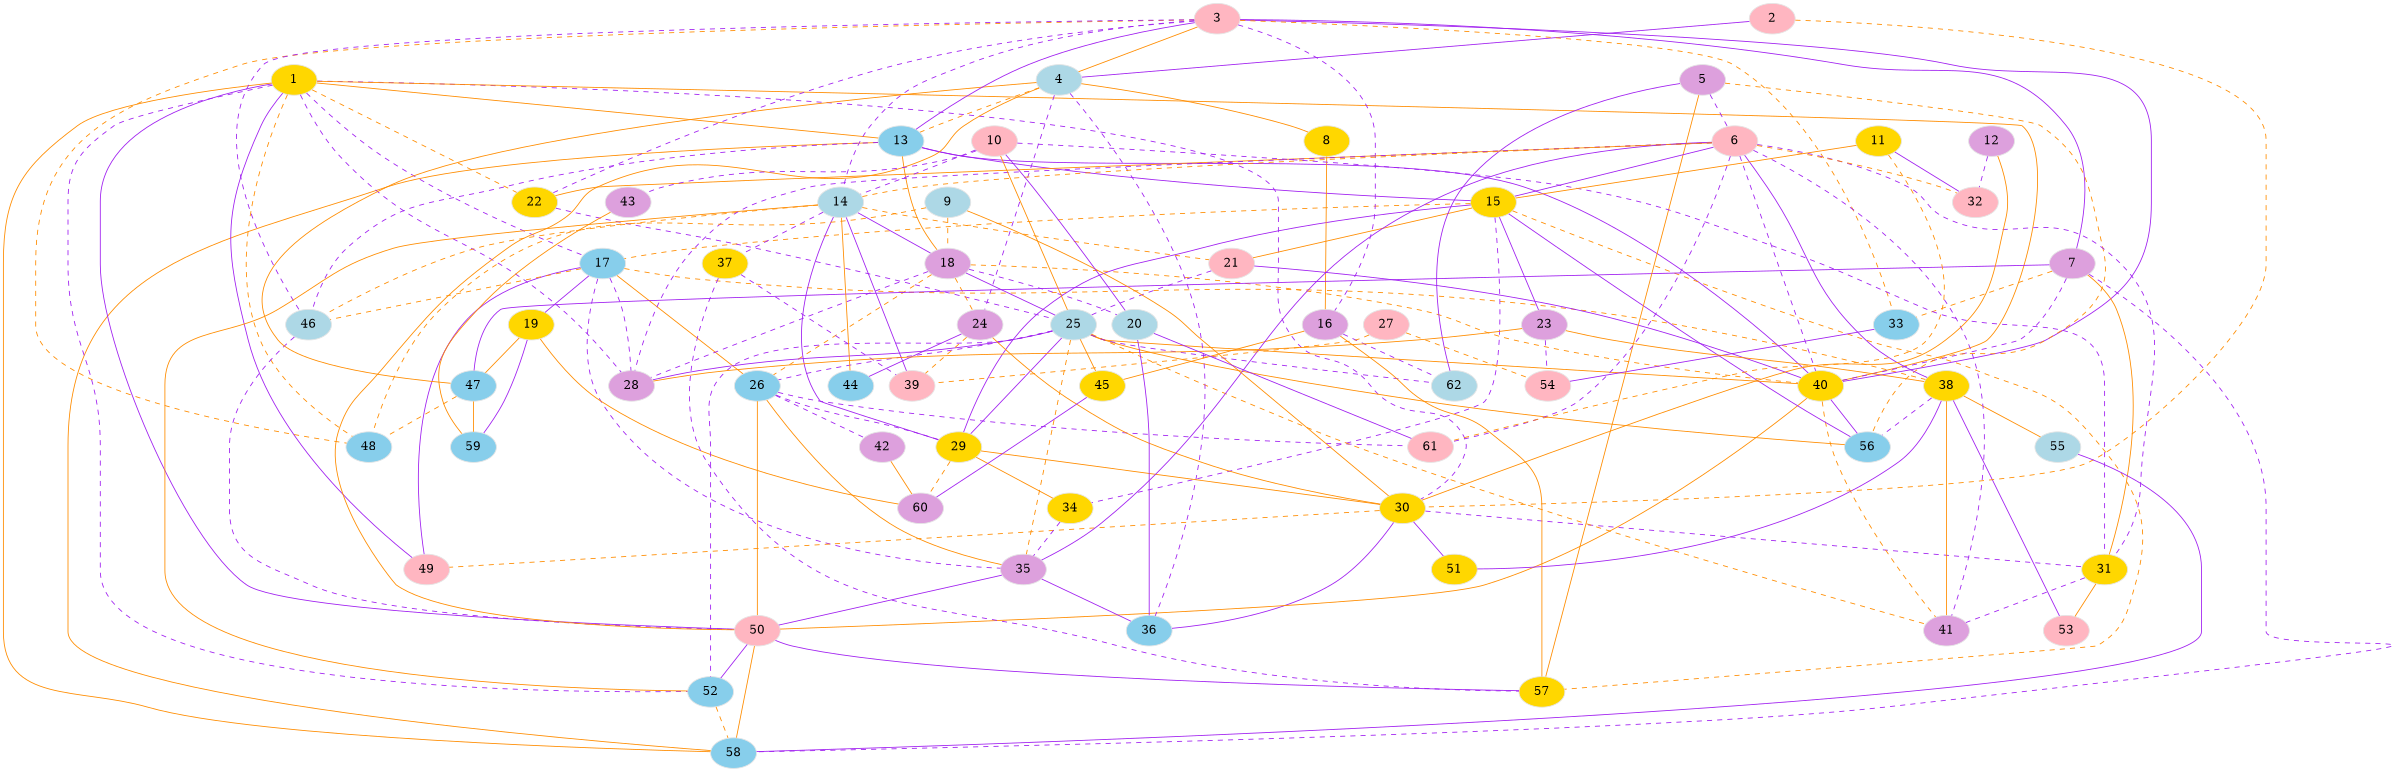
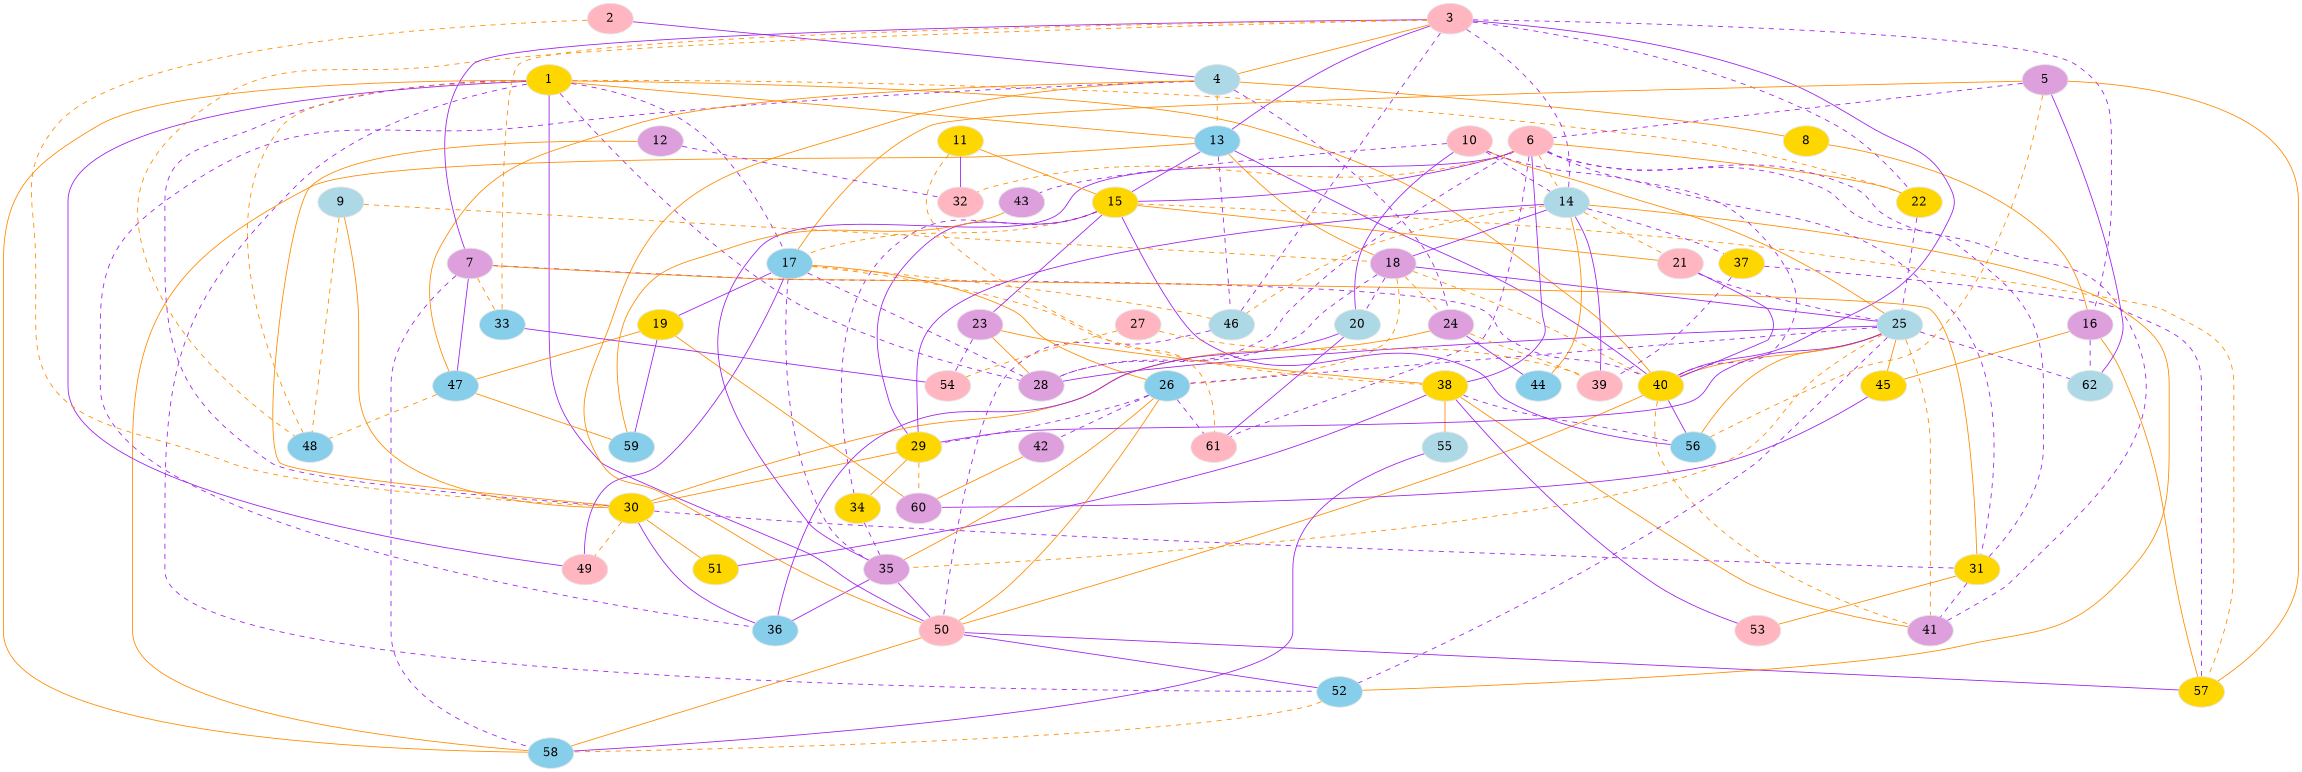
none -> (1384, 98)
(1428, 539) -> (674, 539)
